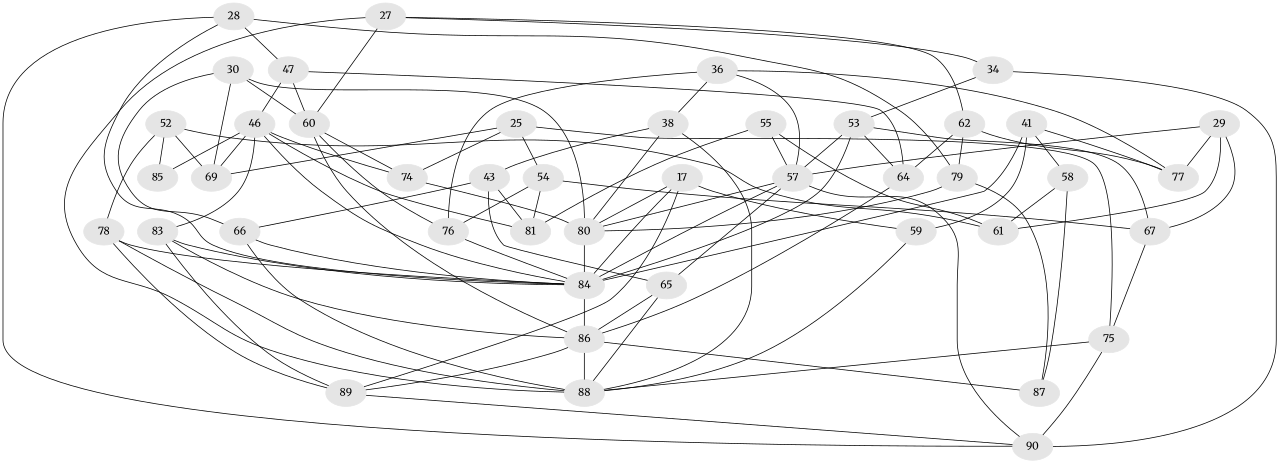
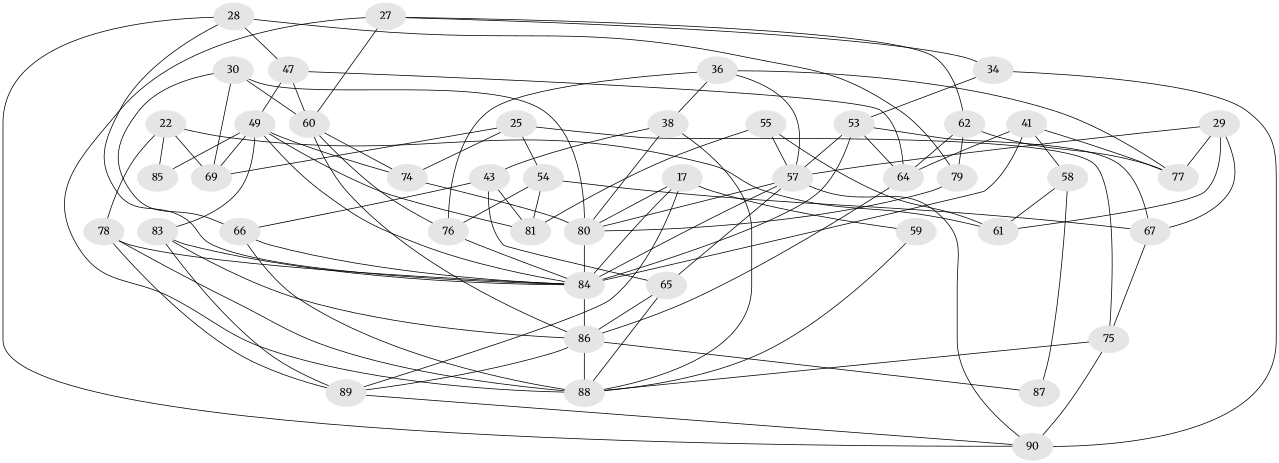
(166, 124) -> (166, 124)
(255, 124) -> (255, 124)
(997, 202) -> (969, 148)
(1043, 267) -> none
